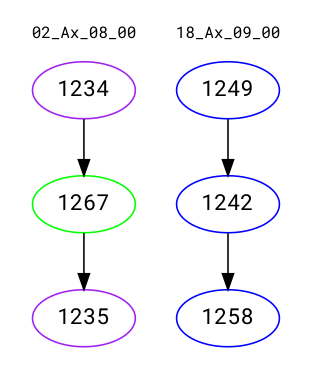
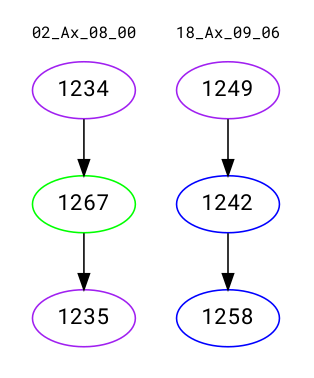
(229, 34) -> (229, 34)
(228, 90) -> (228, 90)
